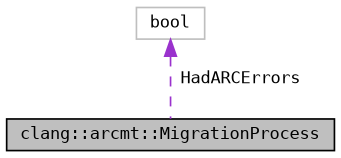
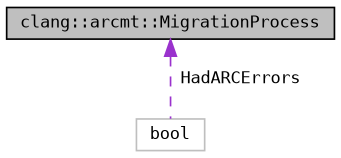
(171, 88) -> (171, 88)
